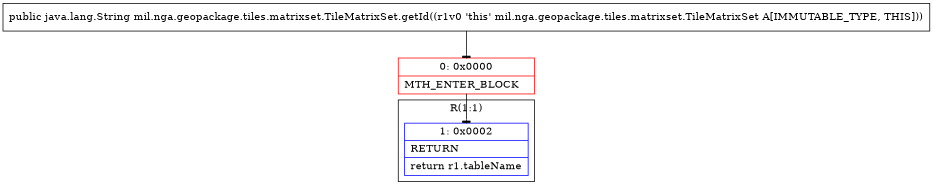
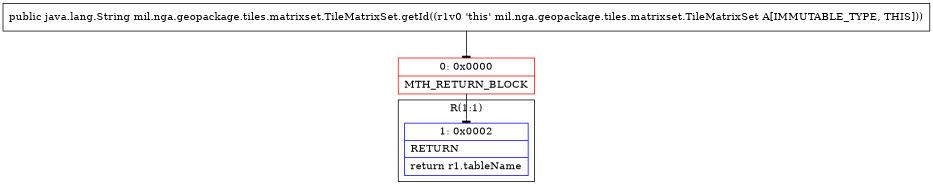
(462, 85) -> (466, 85)
